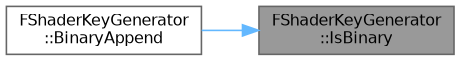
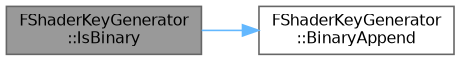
(222, 30) -> (222, 30)
